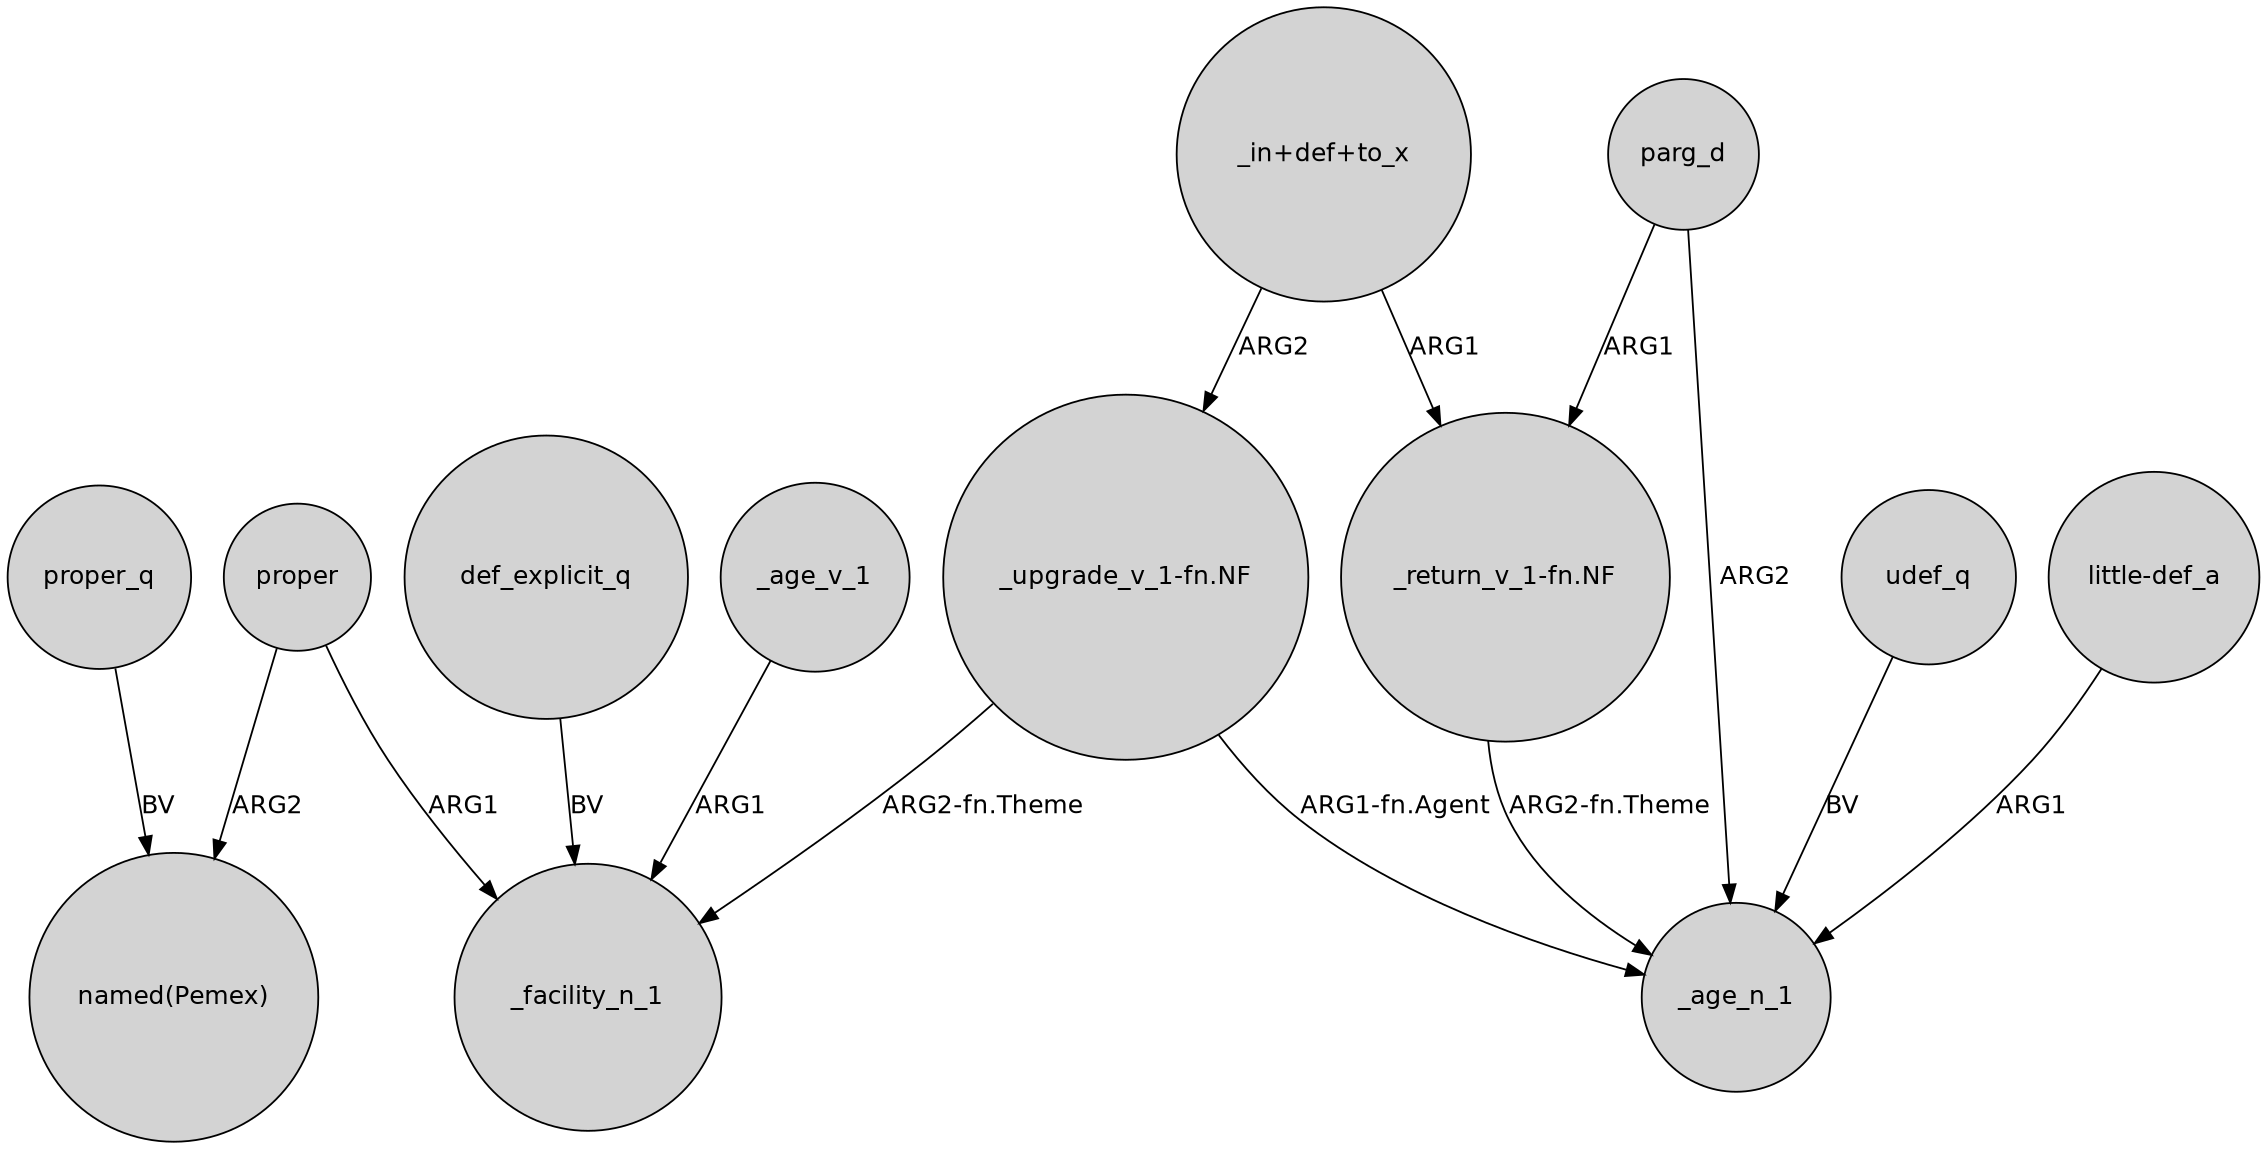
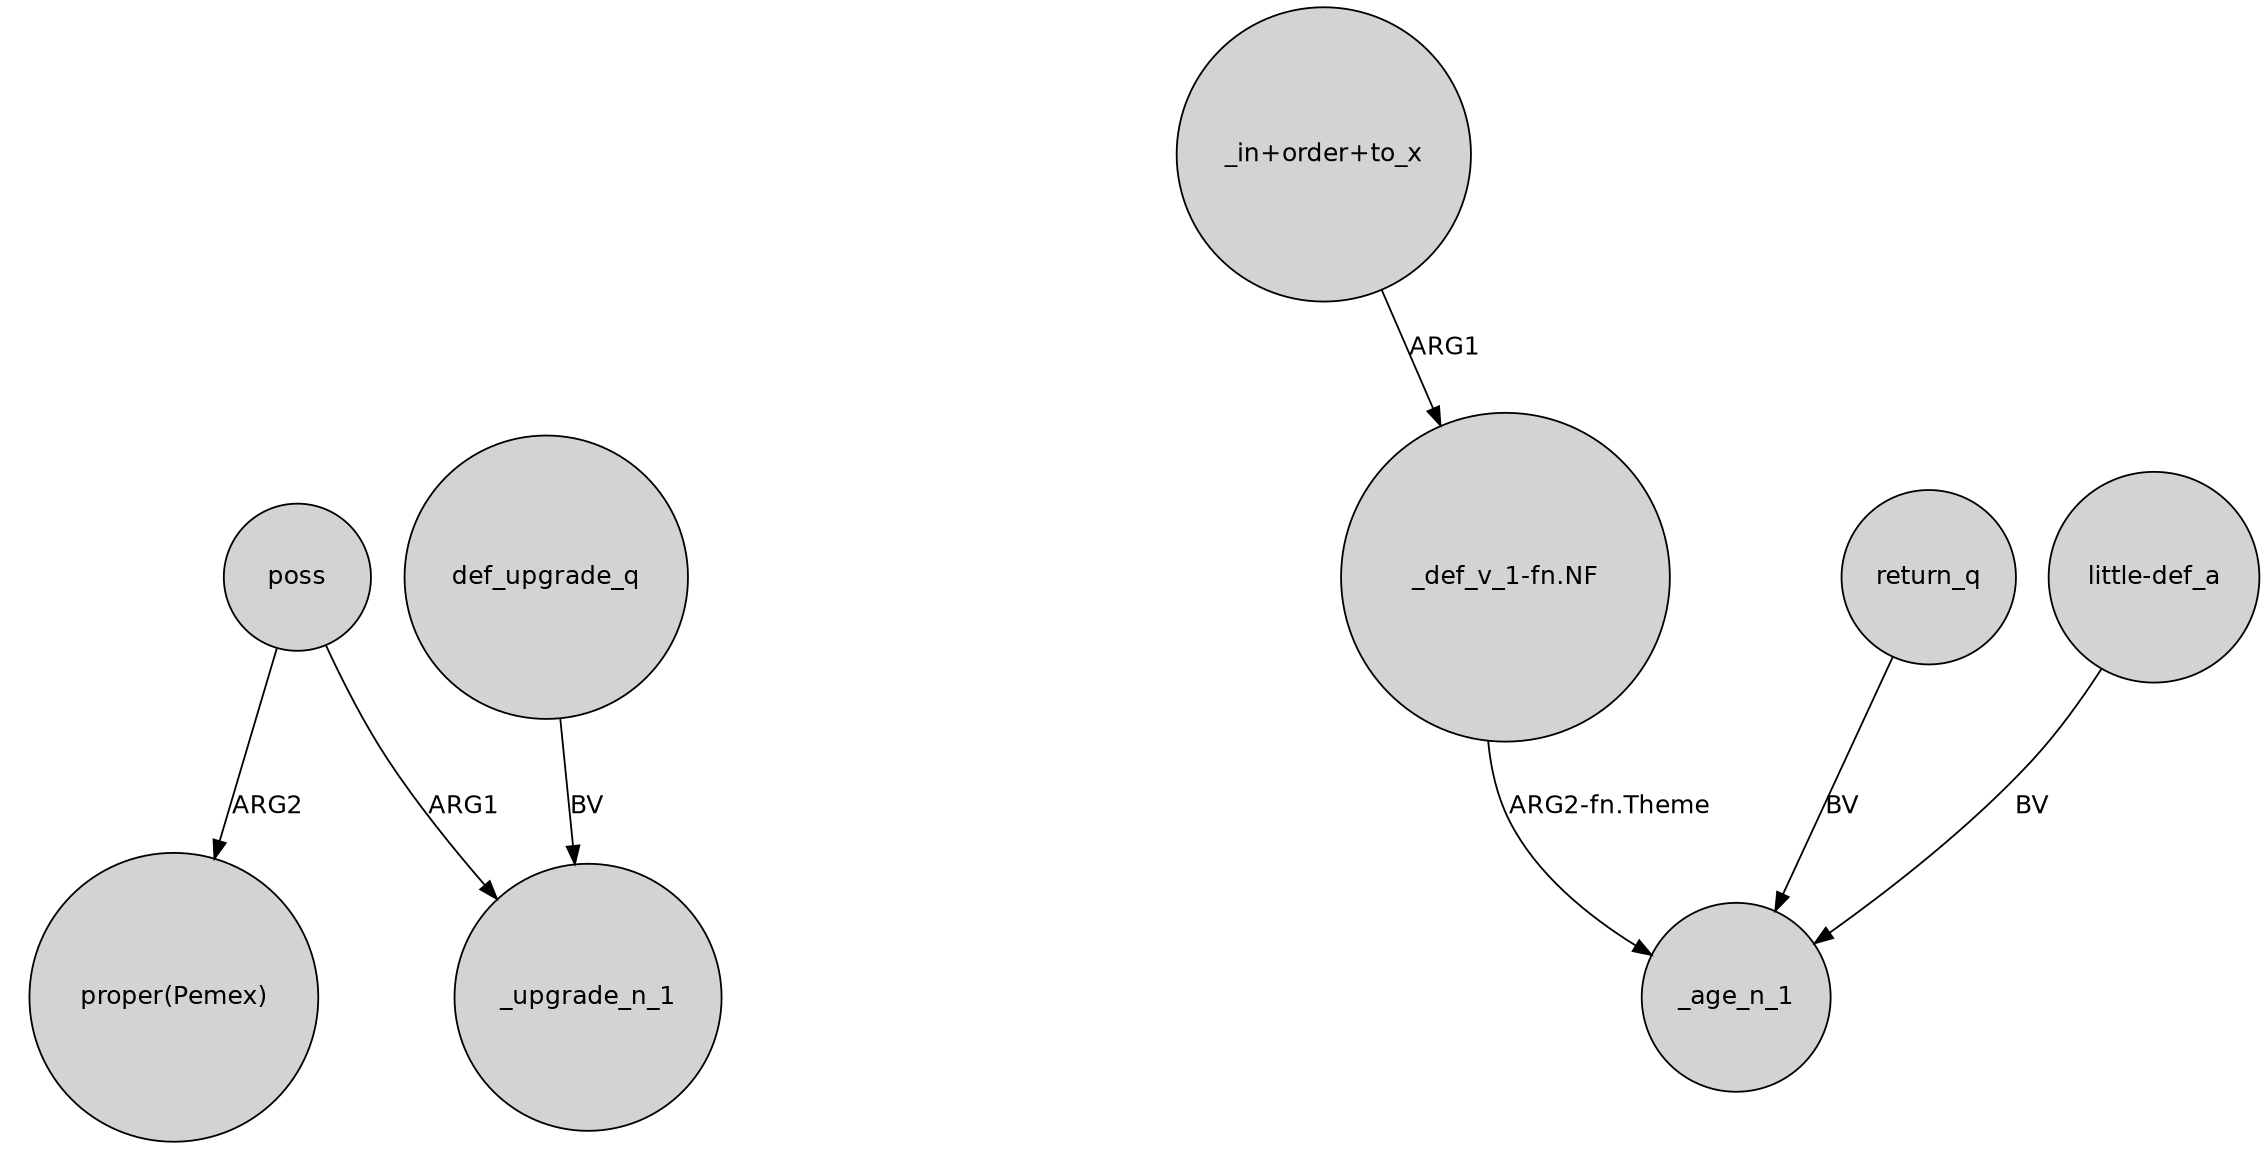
(1324, 154) -> (1324, 154)
(1684, 154) -> none
(99, 577) -> none
(297, 577) -> (297, 577)
(546, 577) -> (546, 577)
(815, 577) -> none
(1126, 577) -> none
(1505, 577) -> (1505, 577)
(1929, 577) -> (1929, 577)
(2032, 807) -> (2032, 807)
(174, 997) -> (174, 997)
(588, 997) -> (588, 997)
